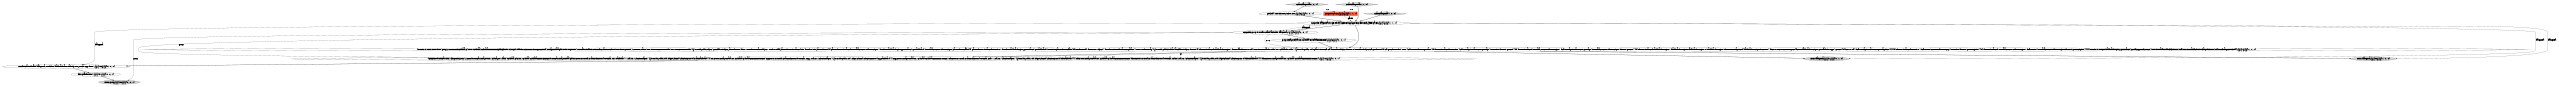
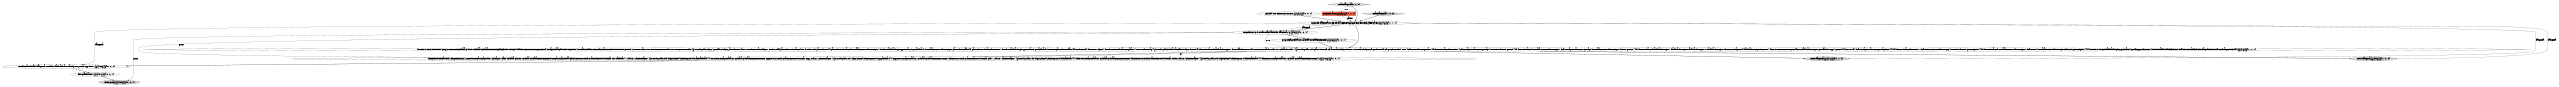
(1307, 4) -> none
